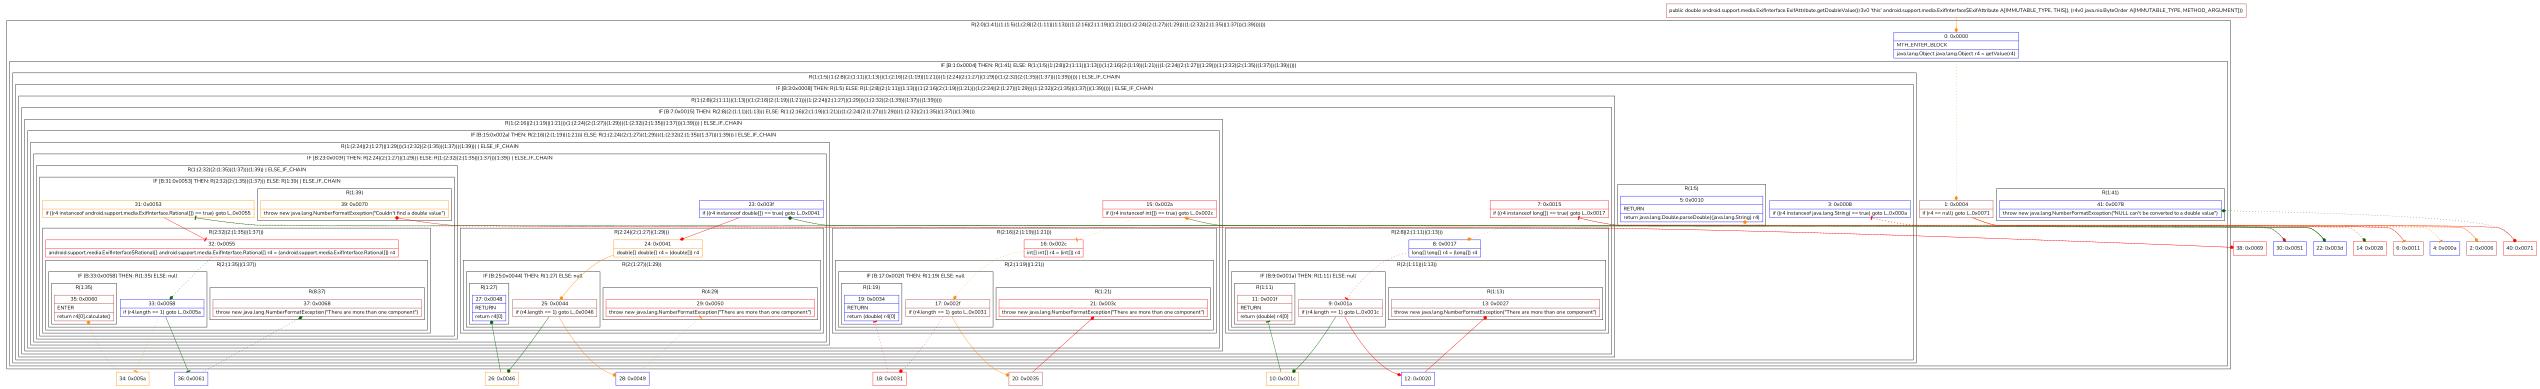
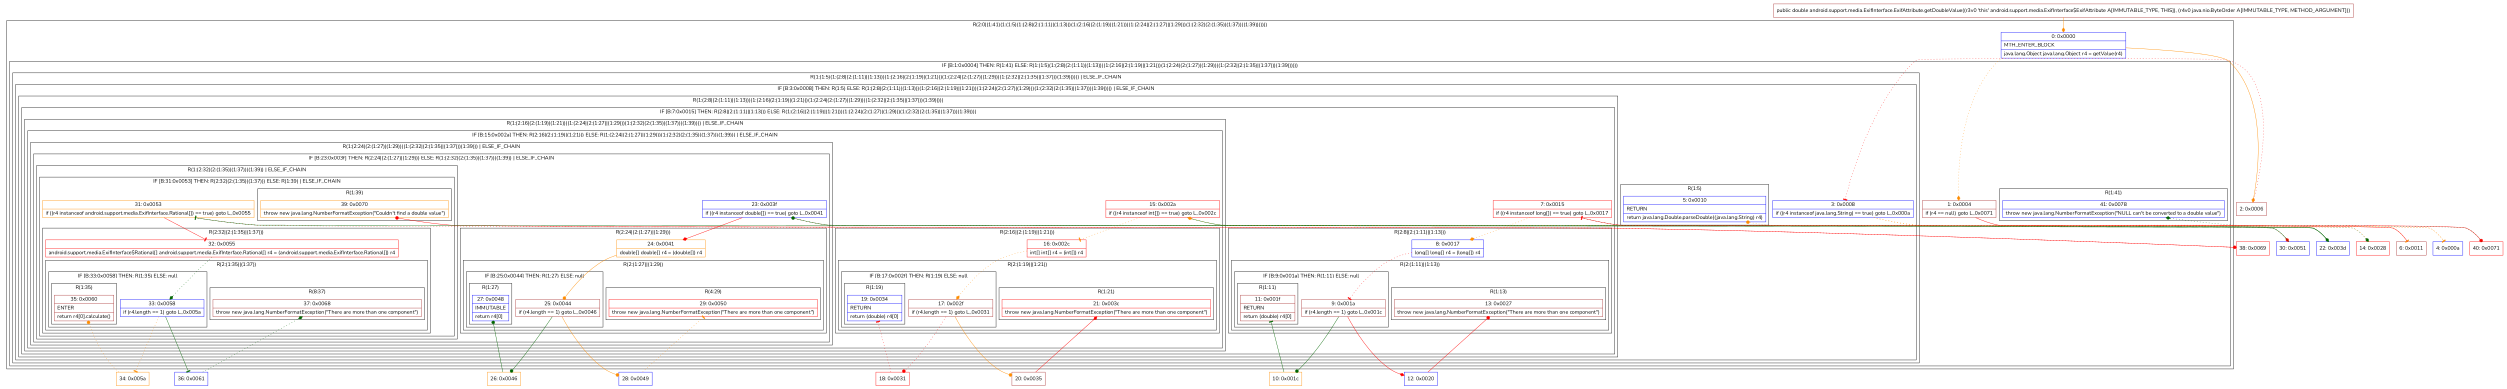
(2225, 226) -> (2241, 77)
(486, 308) -> (491, 308)
